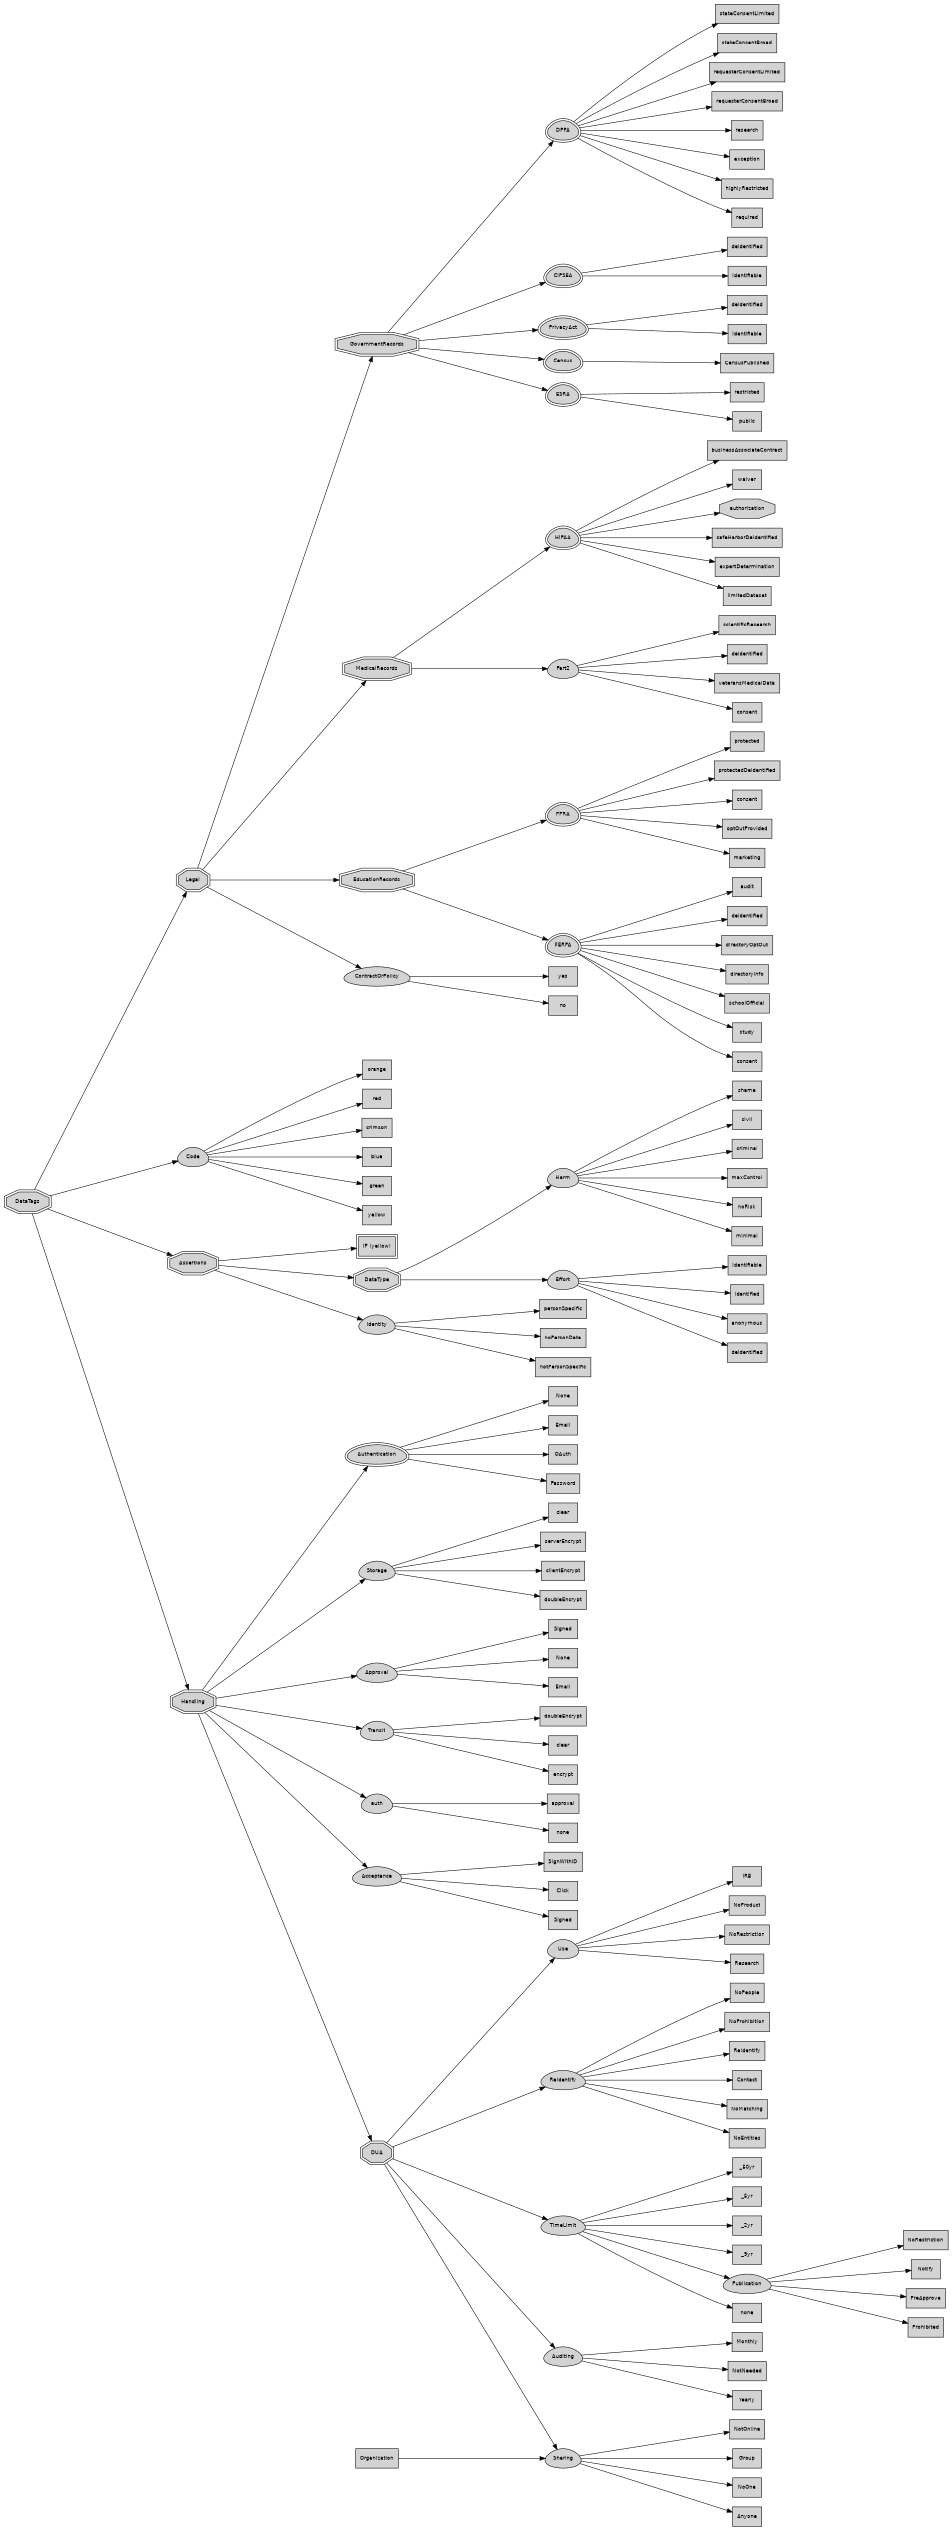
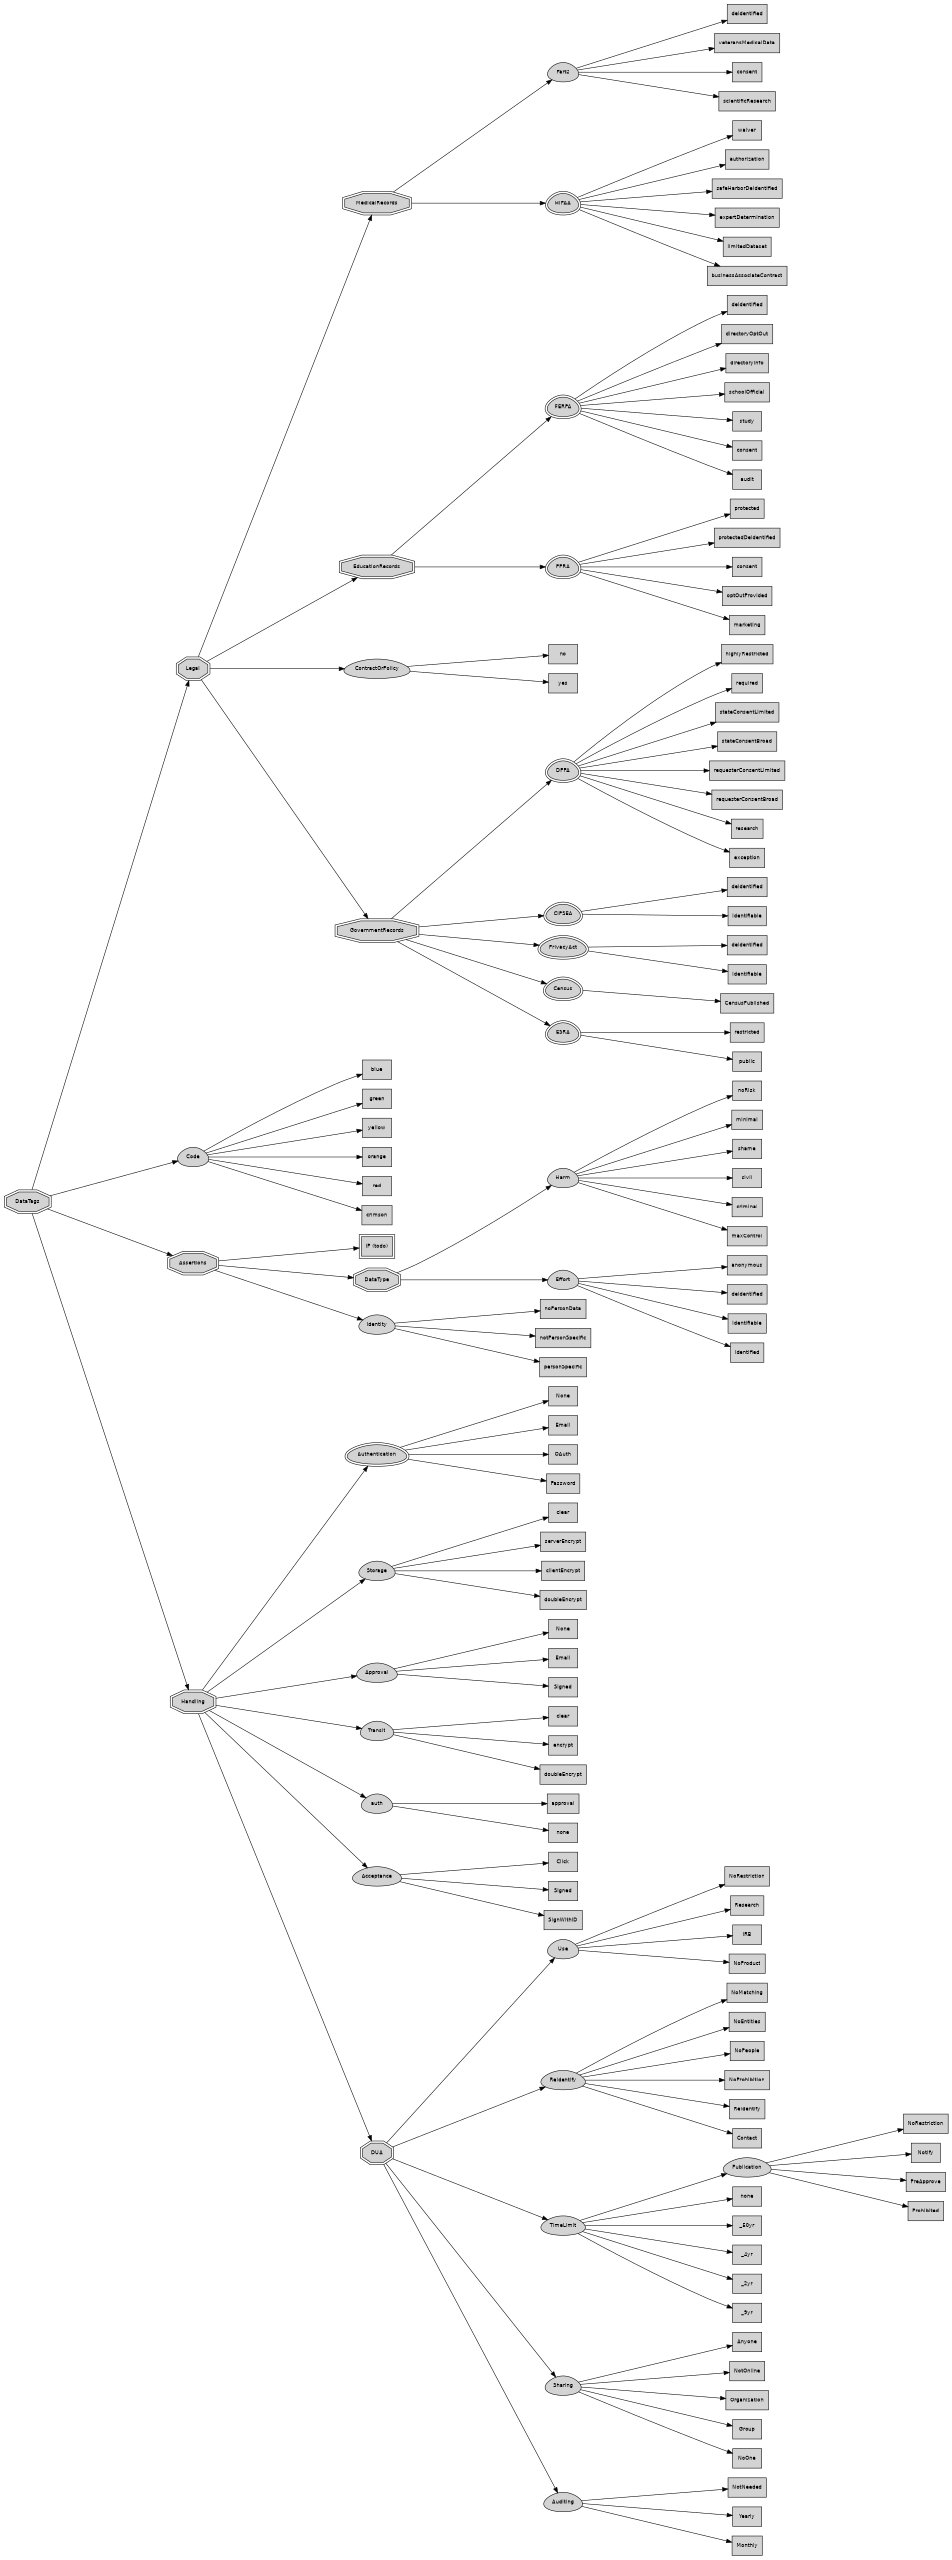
(747, 509) -> (747, 160)
(377, 1246) -> (377, 1246)
(747, 2197) -> (747, 2255)
(469, 2458) -> (651, 2393)
